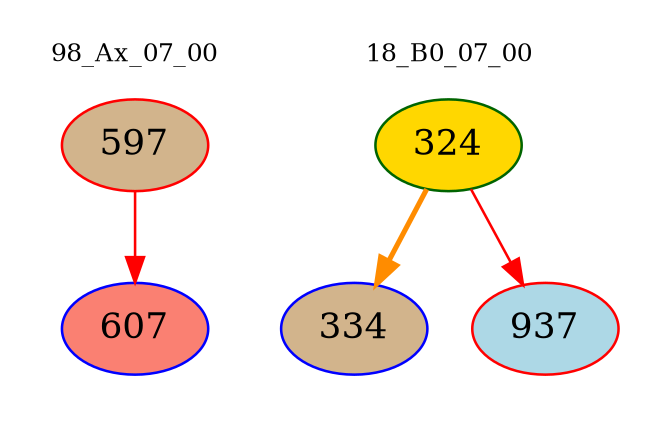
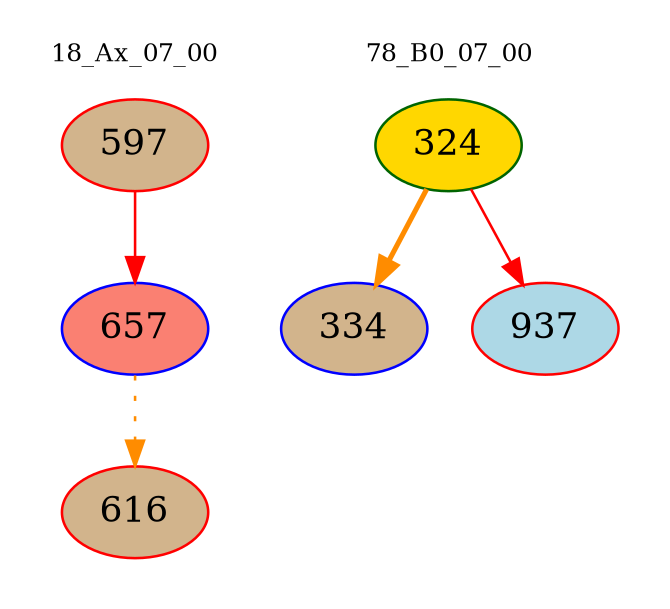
(135, 55) -> (135, 55)
(450, 55) -> (450, 55)
(135, 329) -> (135, 329)
none -> (135, 512)
